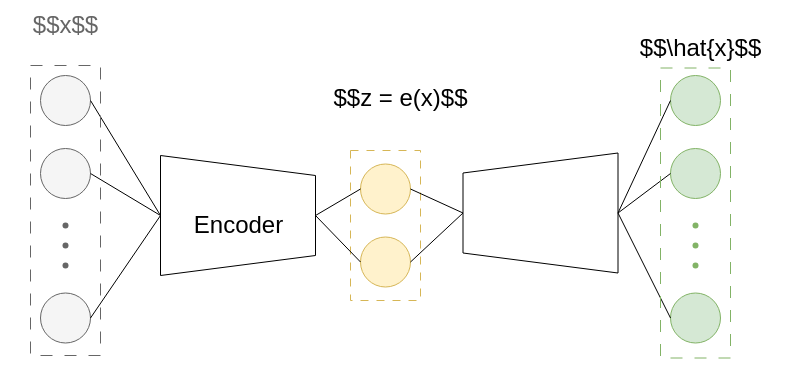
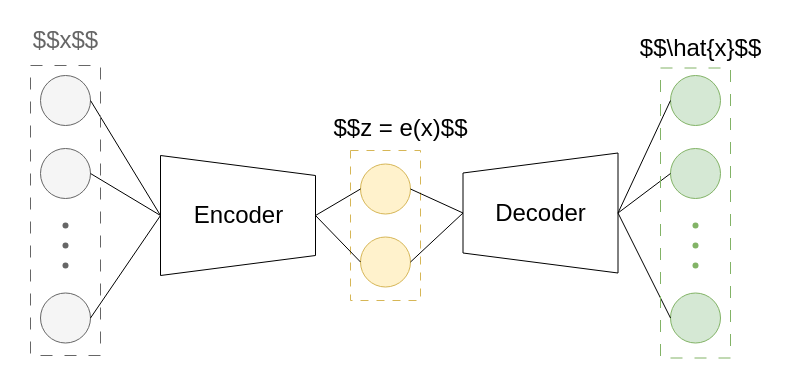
(66, 26) -> (66, 41)
(401, 99) -> (401, 129)
none -> (541, 213)
(238, 226) -> (238, 216)
